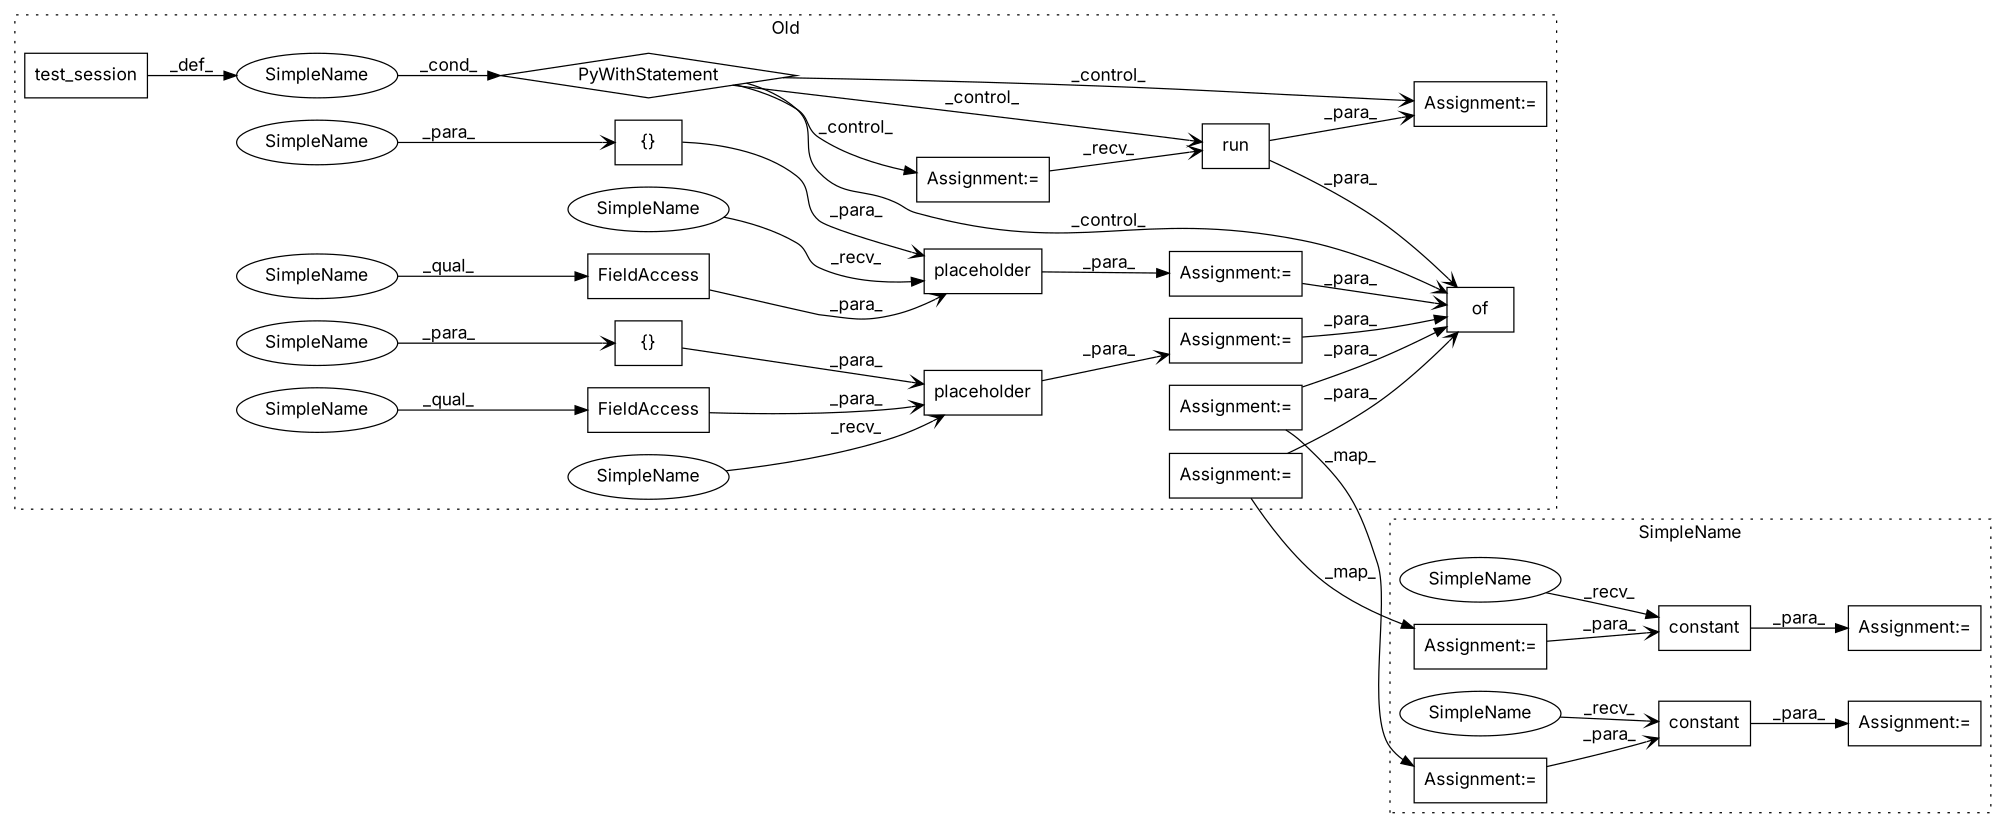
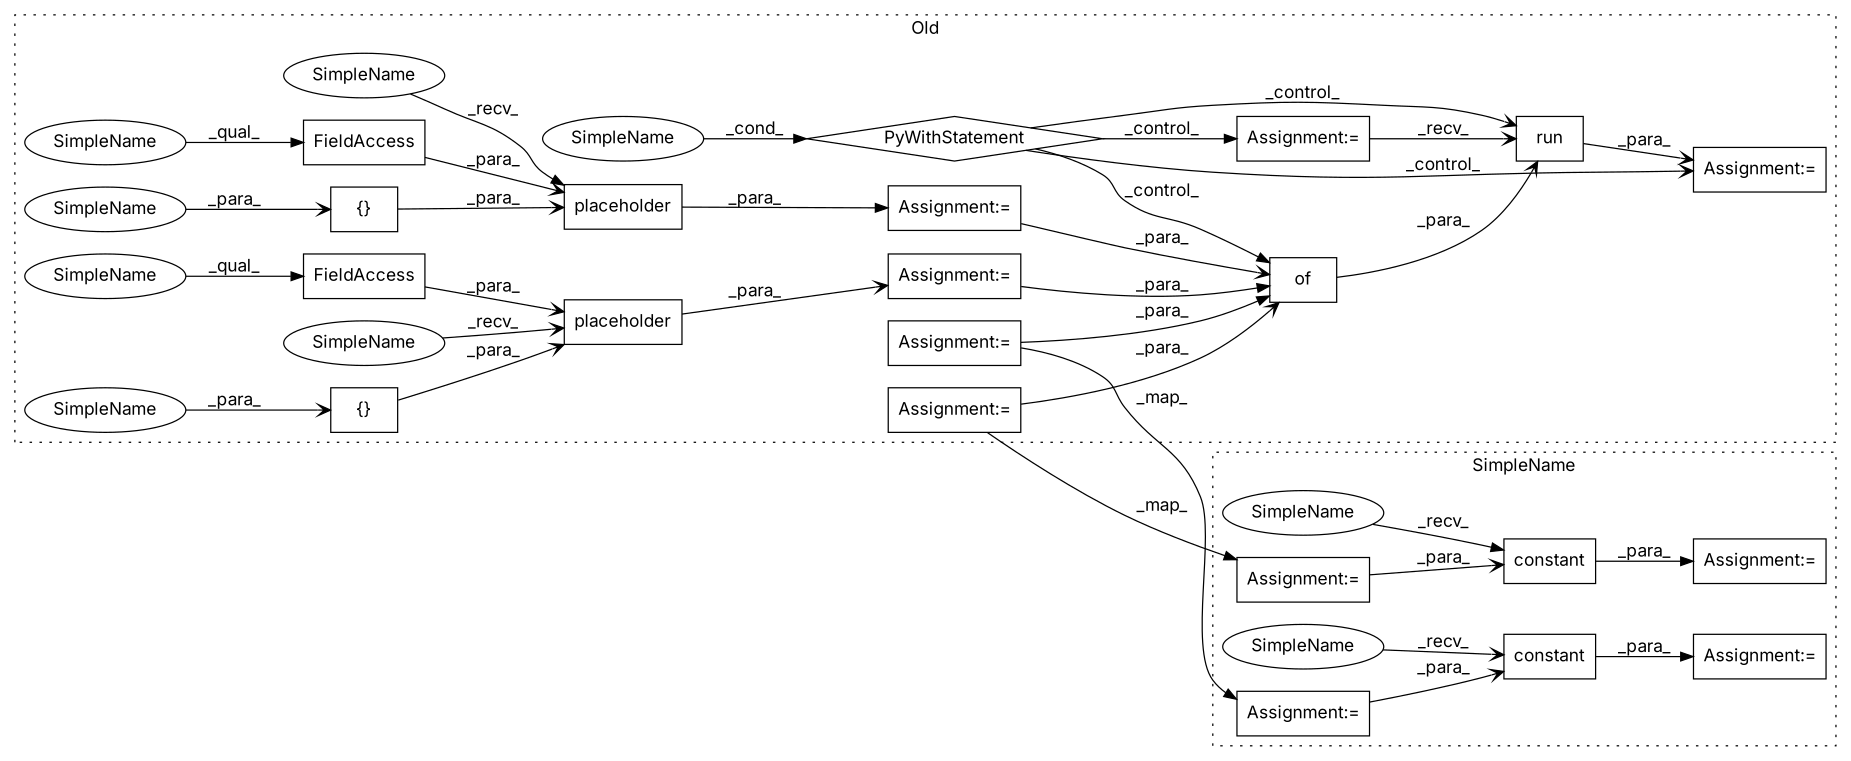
(86, 76) -> none
(1365, 211) -> (1448, 249)
(1063, 233) -> (1142, 210)
